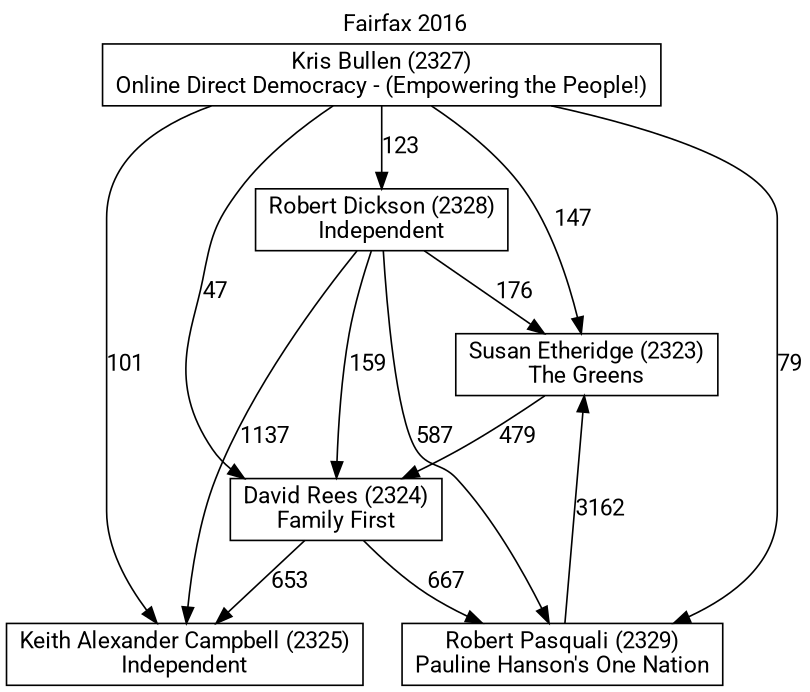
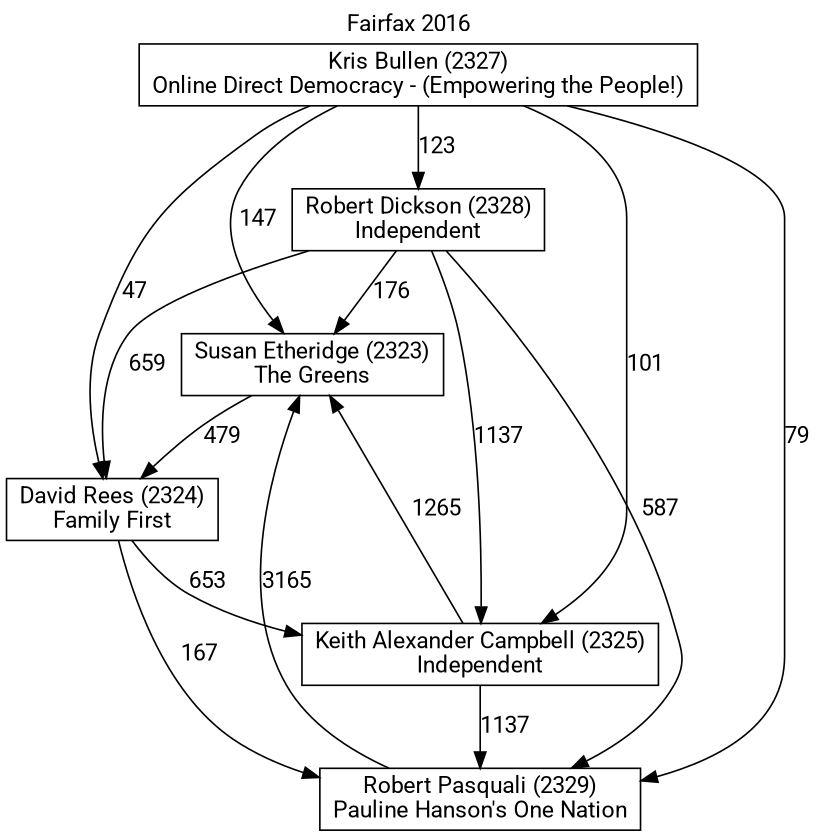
(368, 365) -> (147, 365)
(601, 509) -> (287, 582)
none -> (401, 517)
(446, 582) -> (199, 654)
none -> (480, 719)
